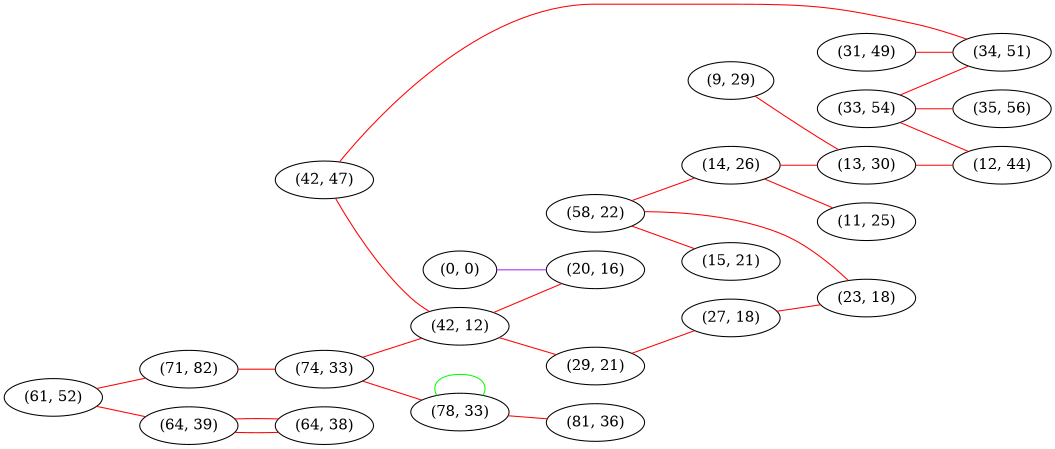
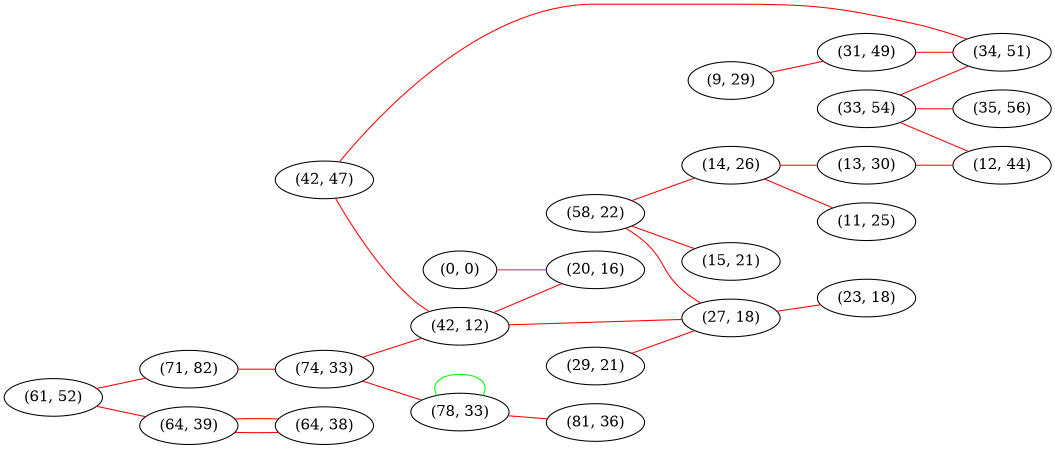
(796, 124) -> (797, 67)
(754, 225) -> (663, 266)
(528, 346) -> (595, 322)
